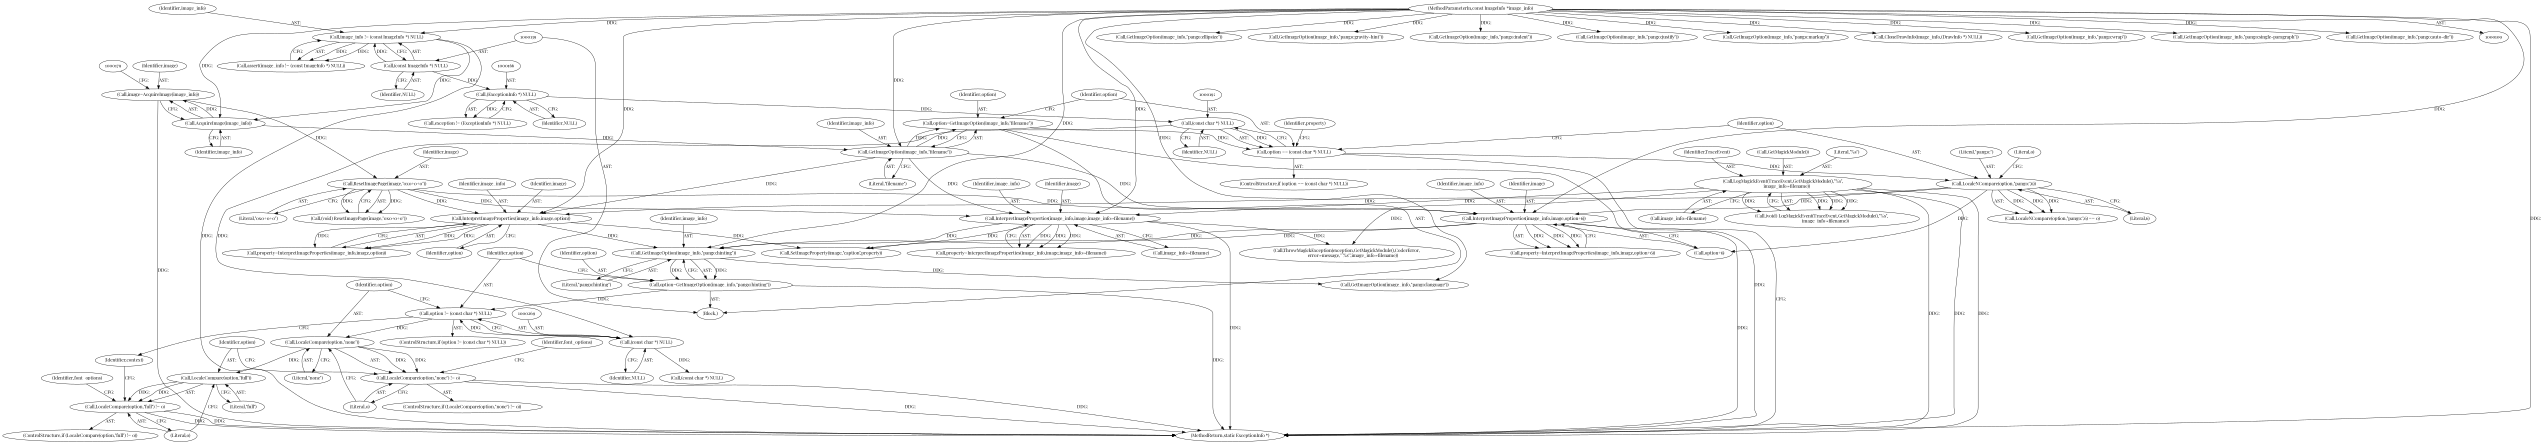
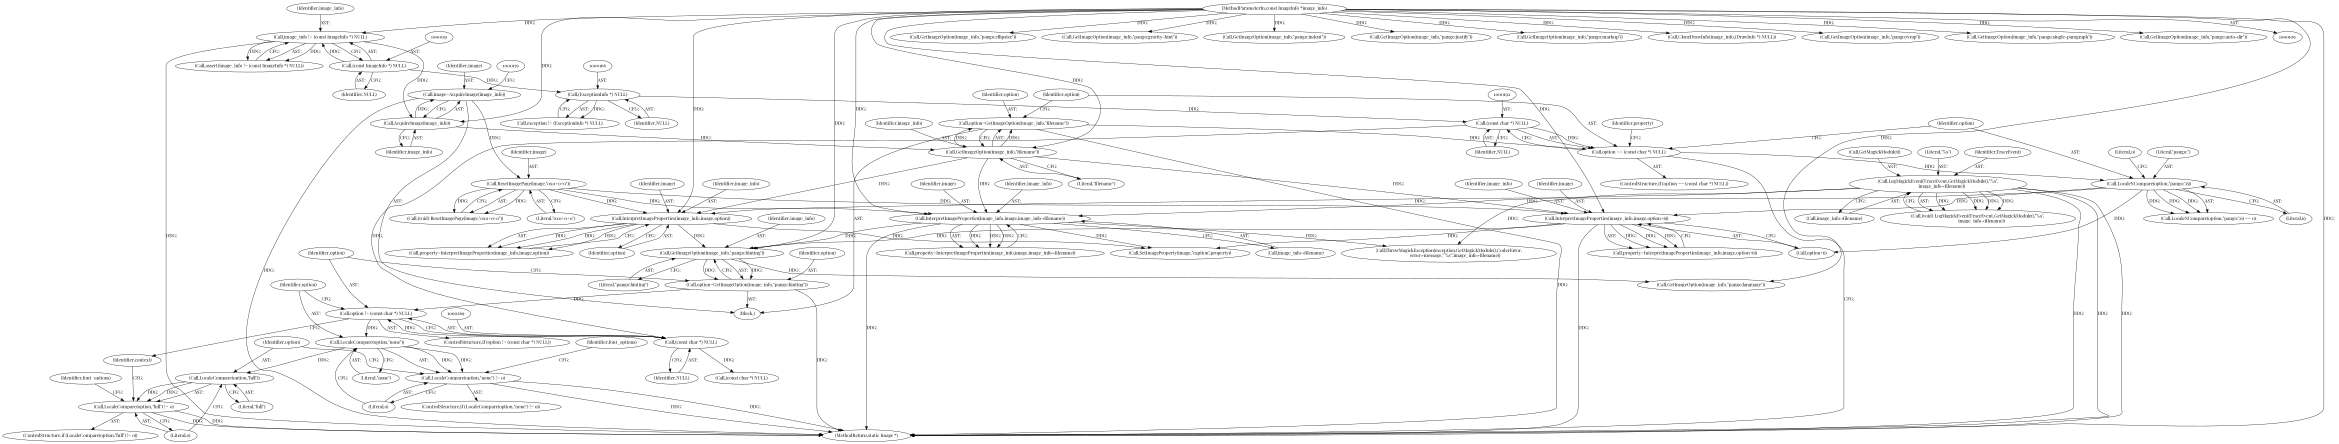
(576, 235) -> (456, 284)
(1230, 436) -> (866, 436)
